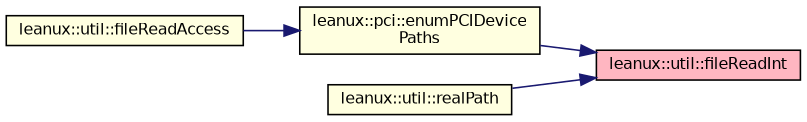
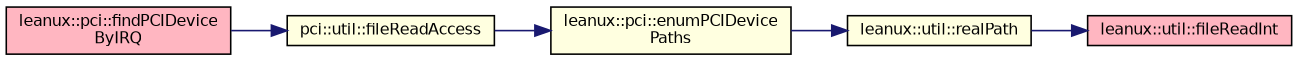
none -> (118, 31)
(125, 31) -> (391, 31)
(560, 48) -> (811, 31)
